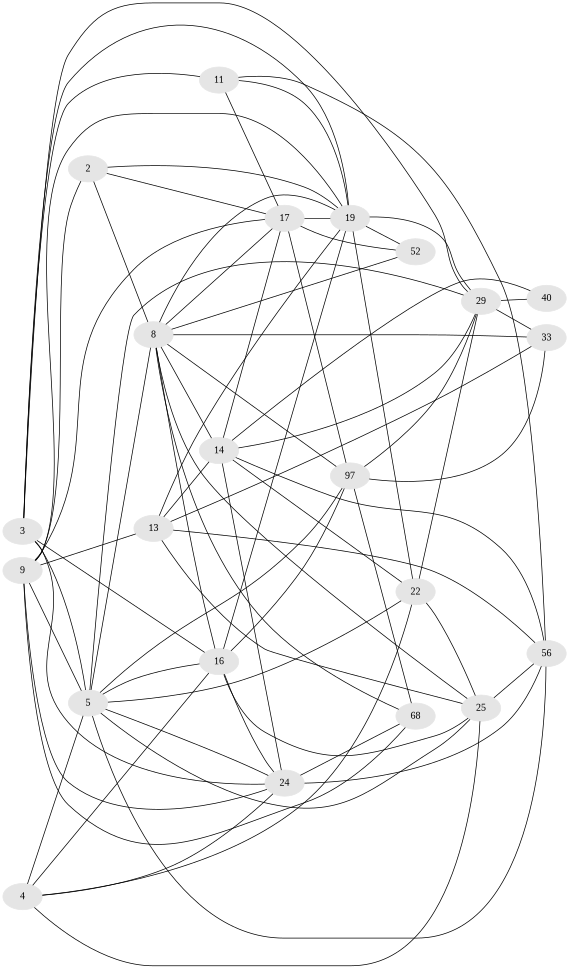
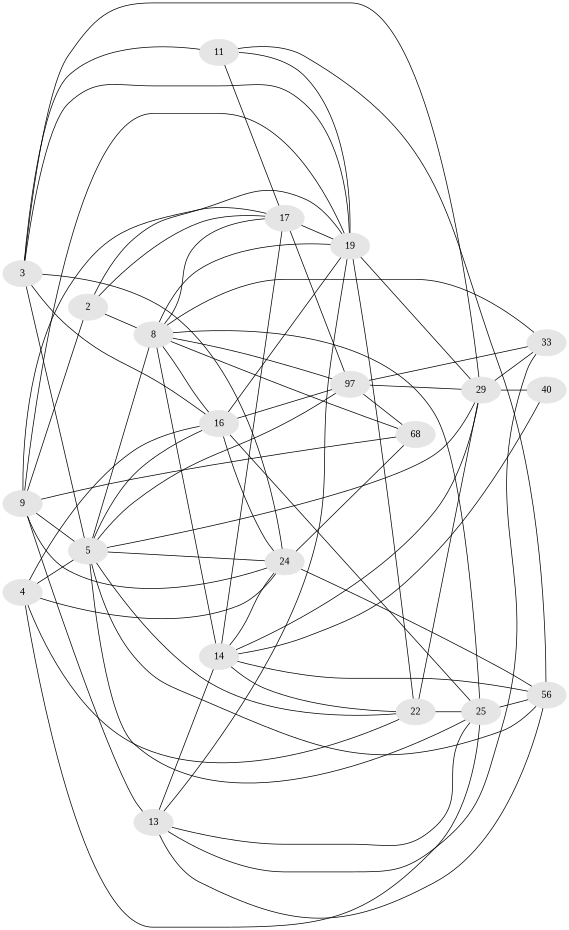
(416, 252) -> none
